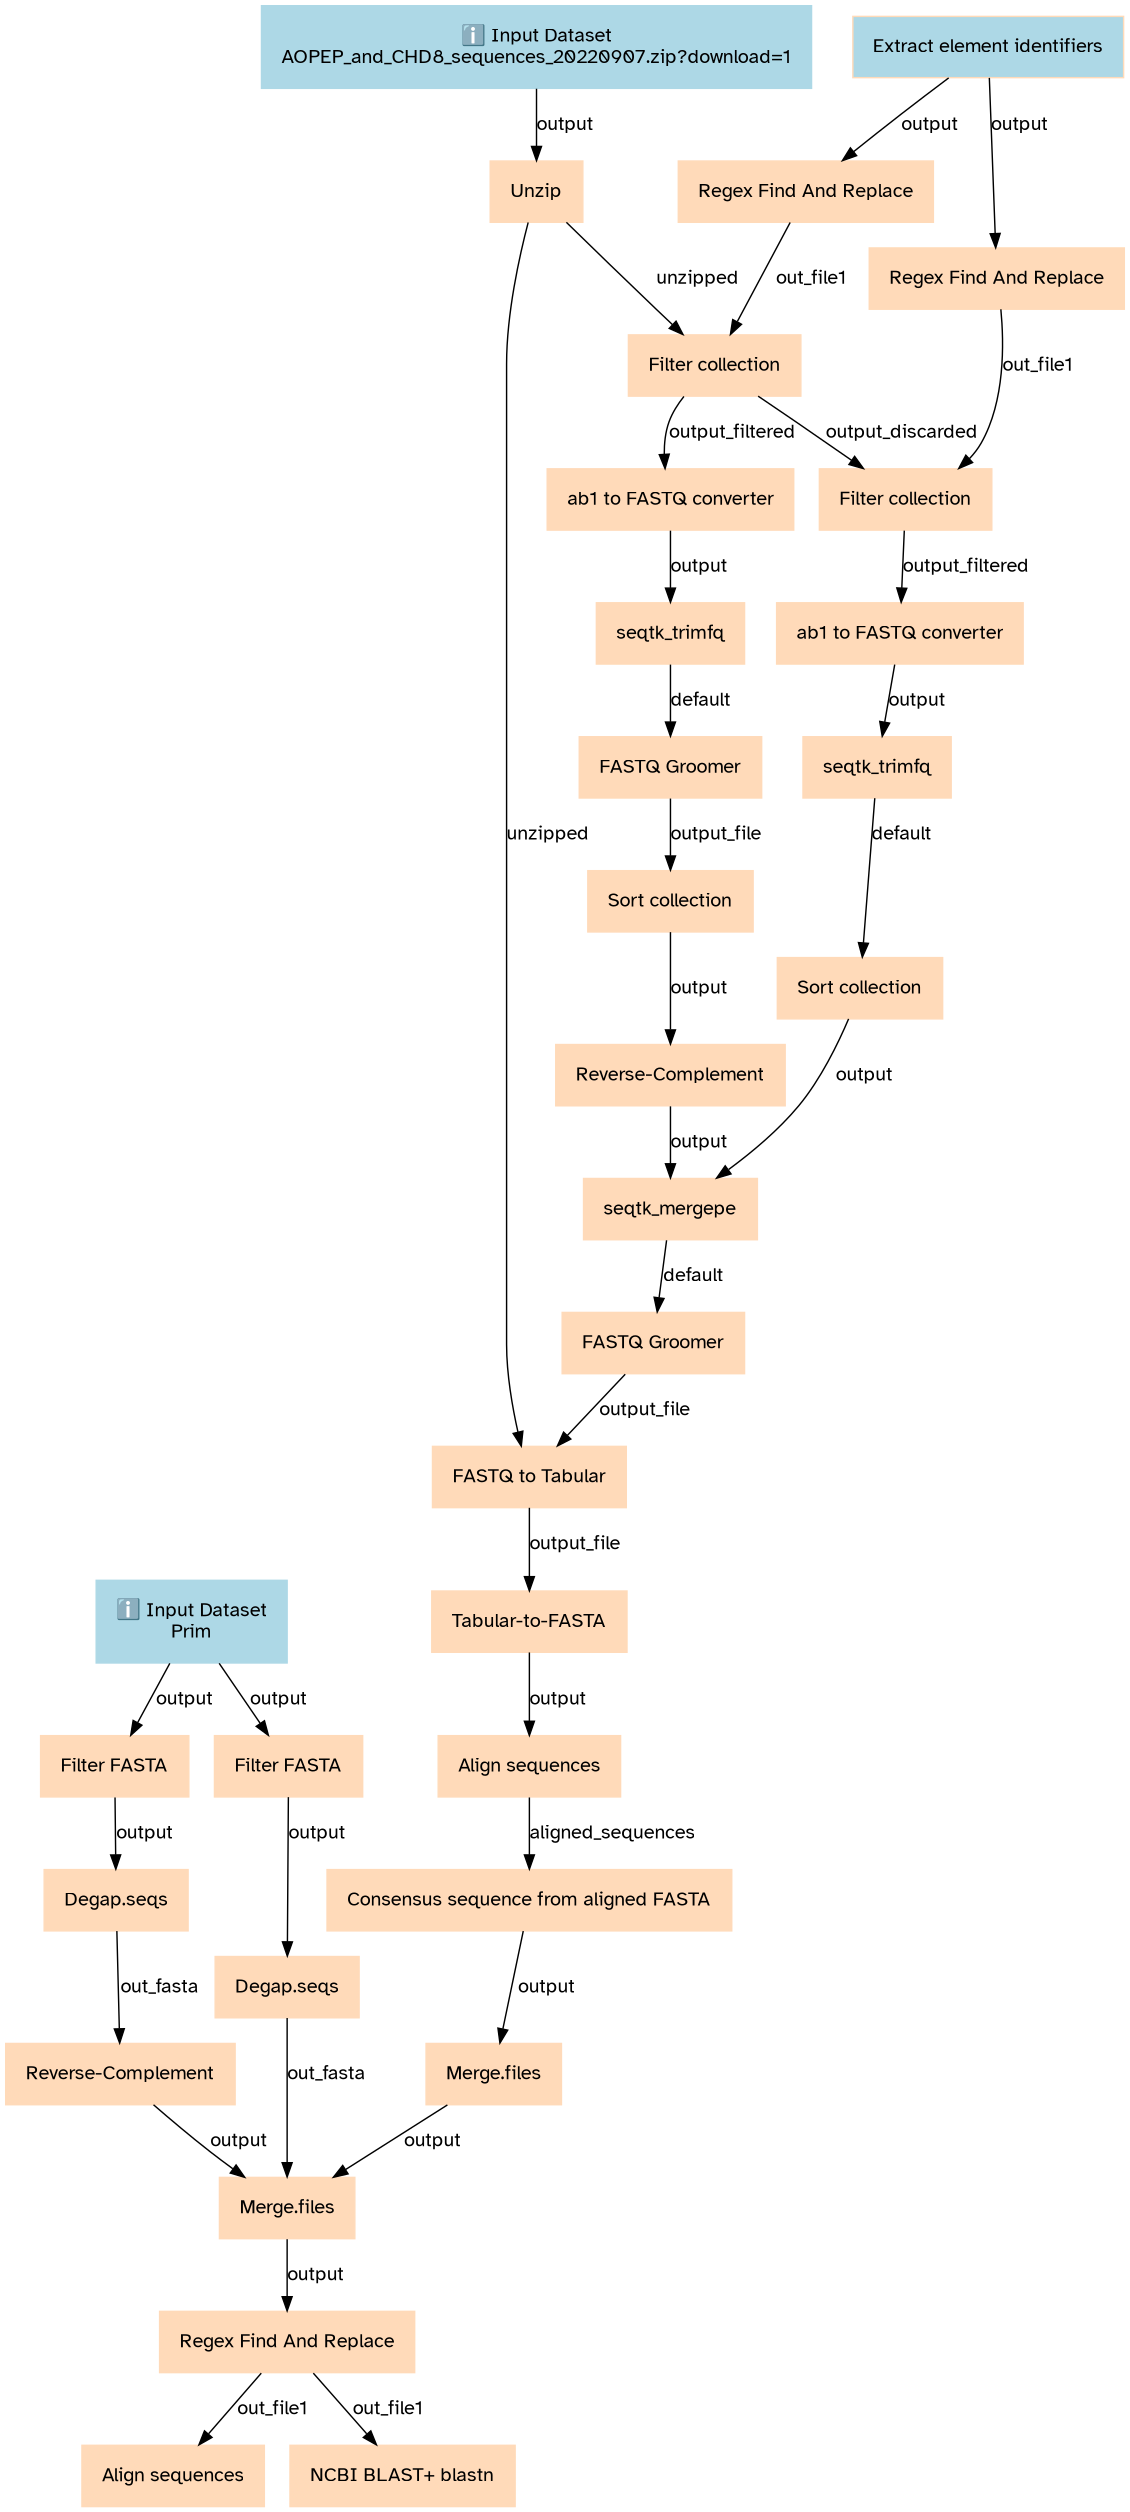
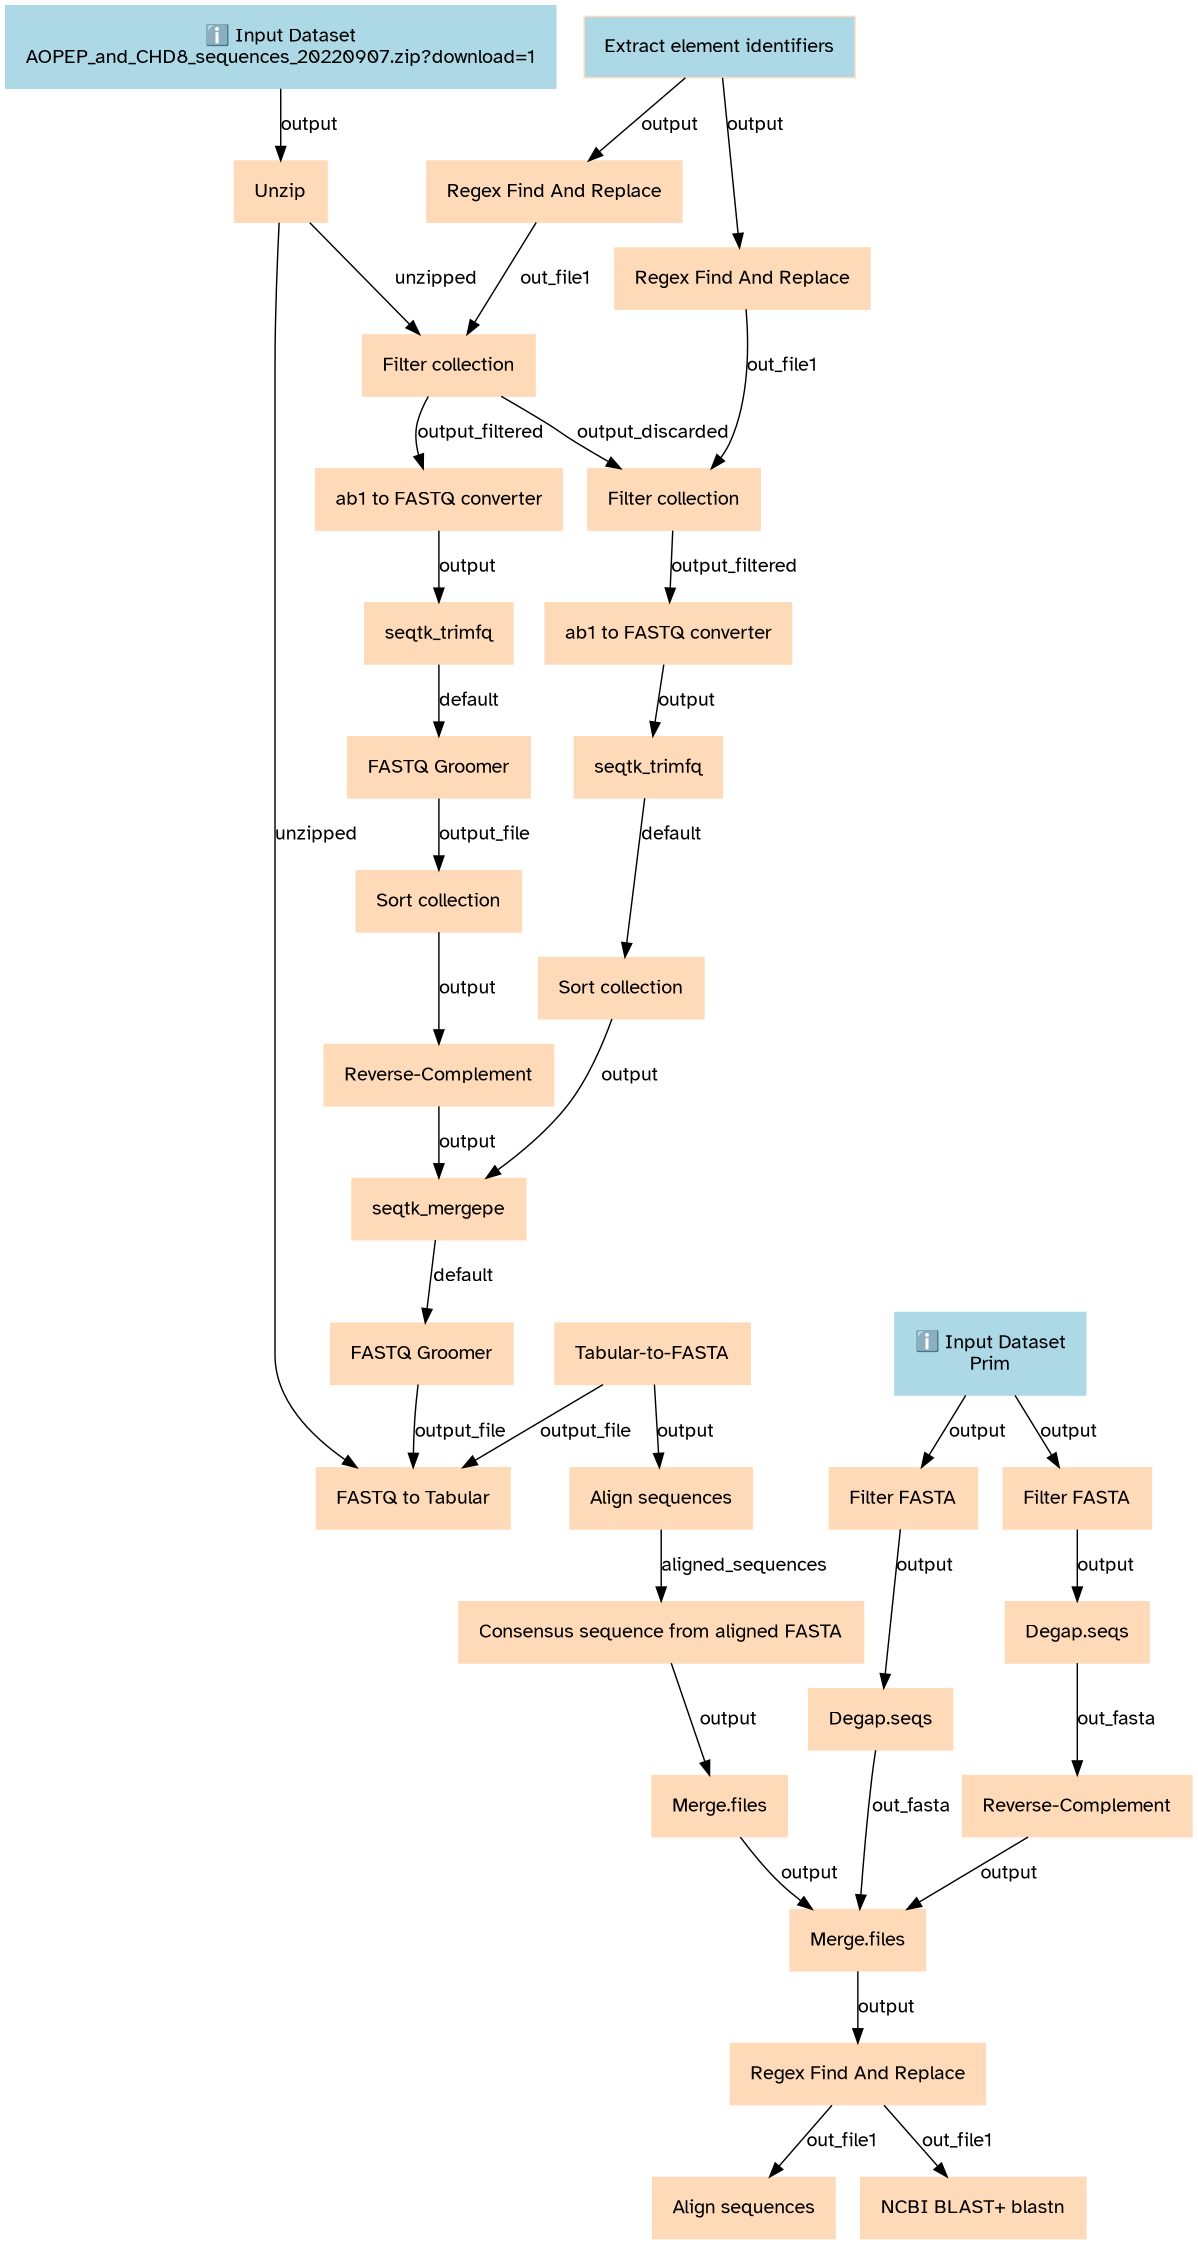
(529, 1542) -> (539, 1422)
